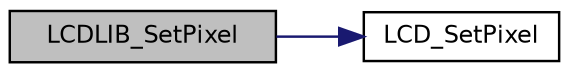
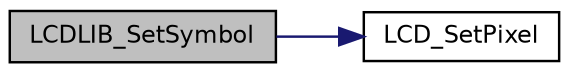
(143, 37) -> (143, 37)
